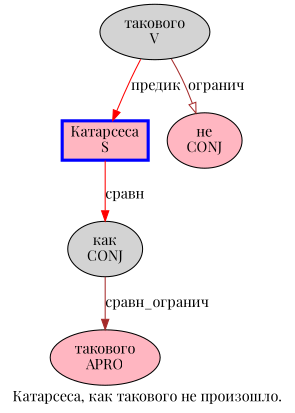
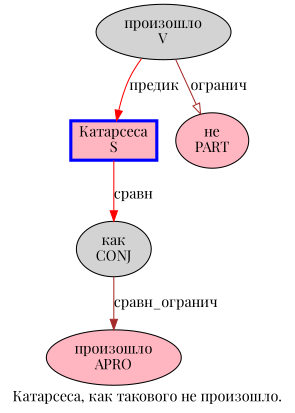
(155, 32) -> (164, 32)
(205, 141) -> (212, 141)
(105, 358) -> (114, 358)
